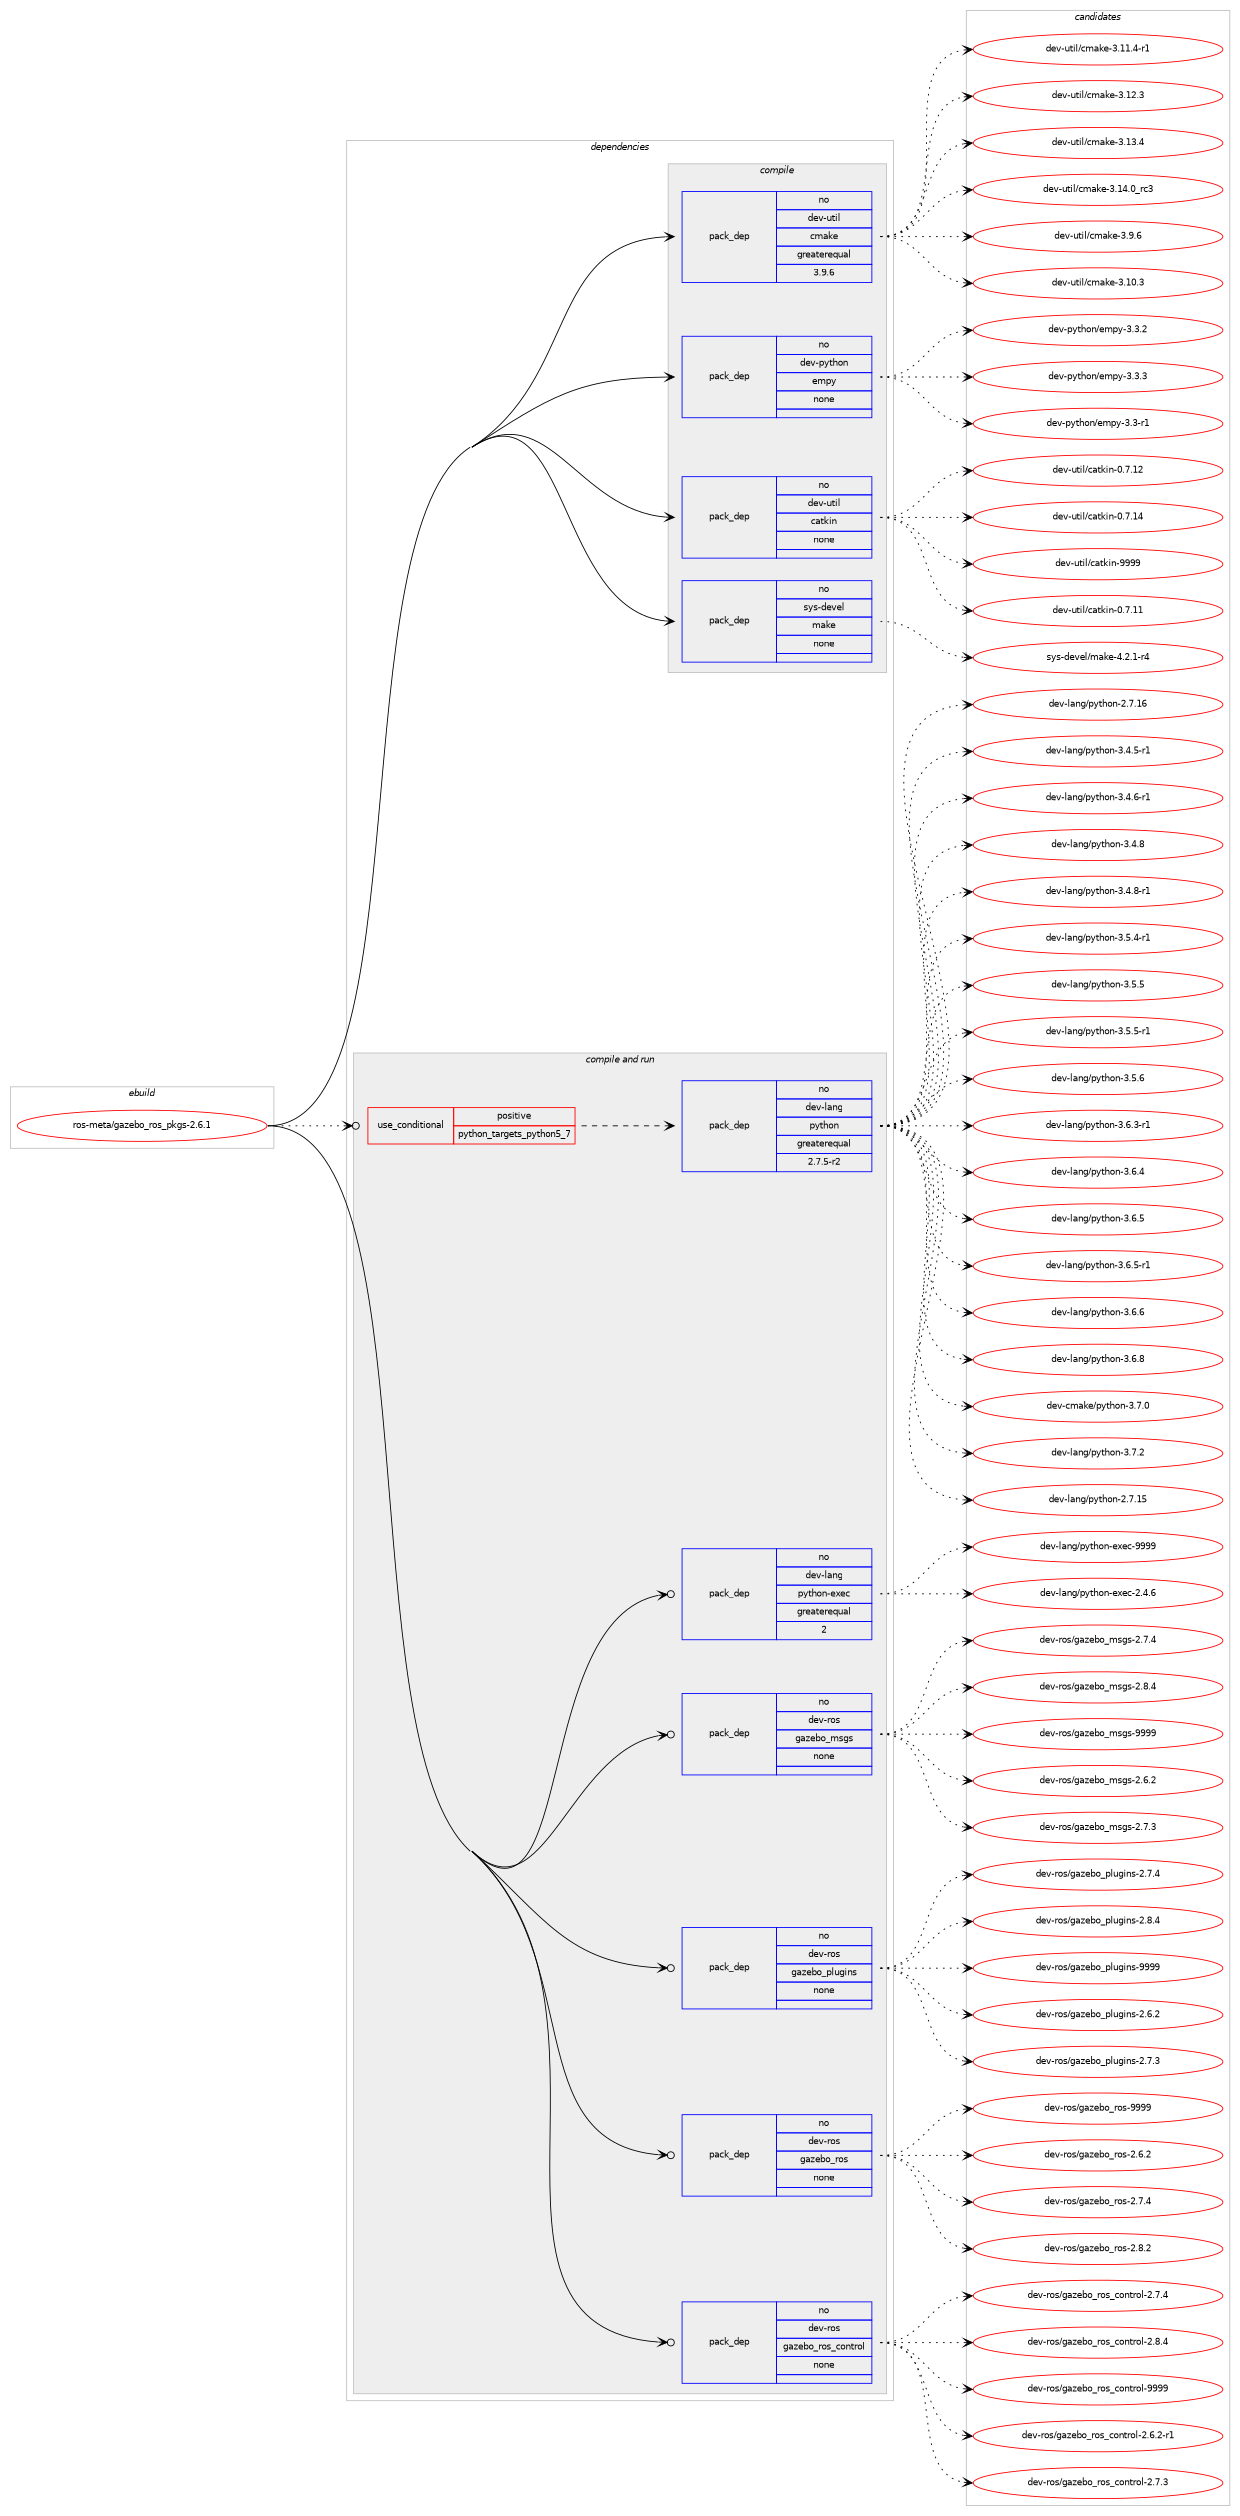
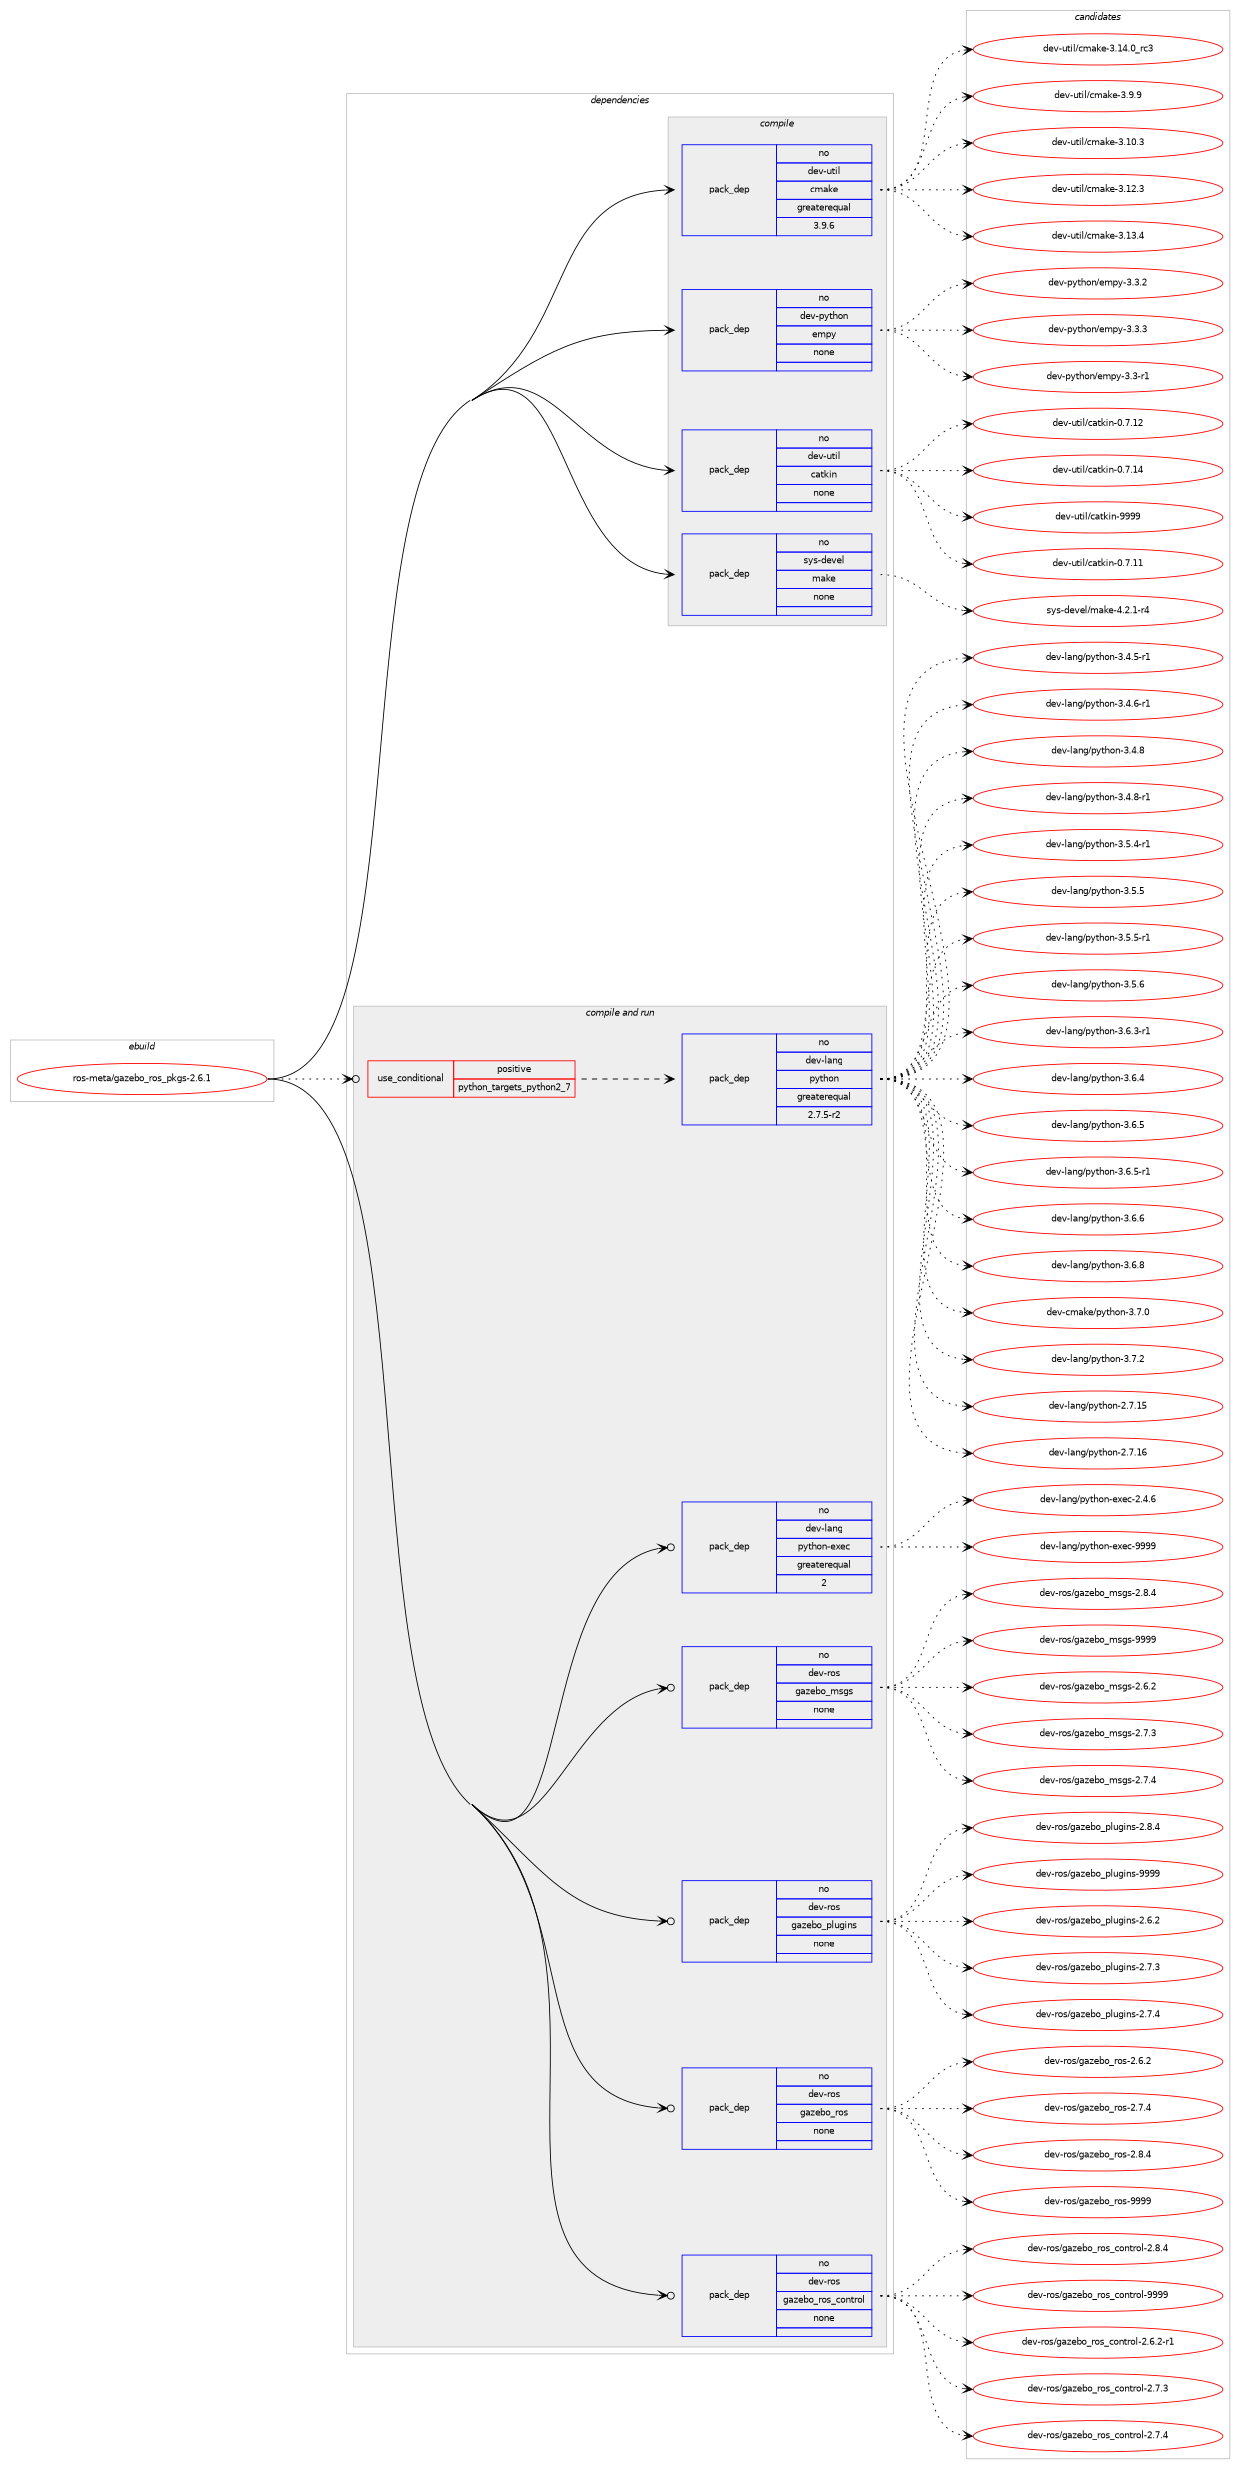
(1098, 49) -> none
(1098, 237) -> (1098, 96)
(514, 1134) -> (514, 1088)
(1098, 2249) -> (1098, 2155)
